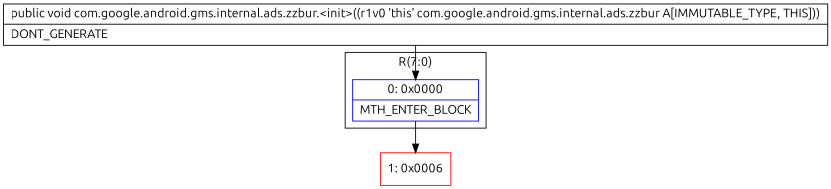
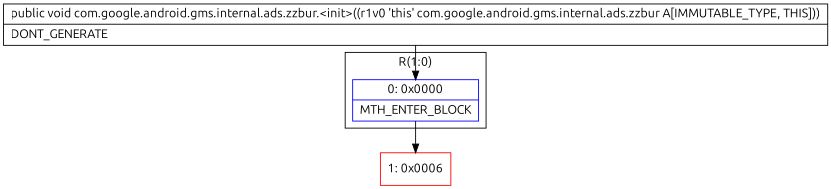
(416, 63) -> (416, 63)
